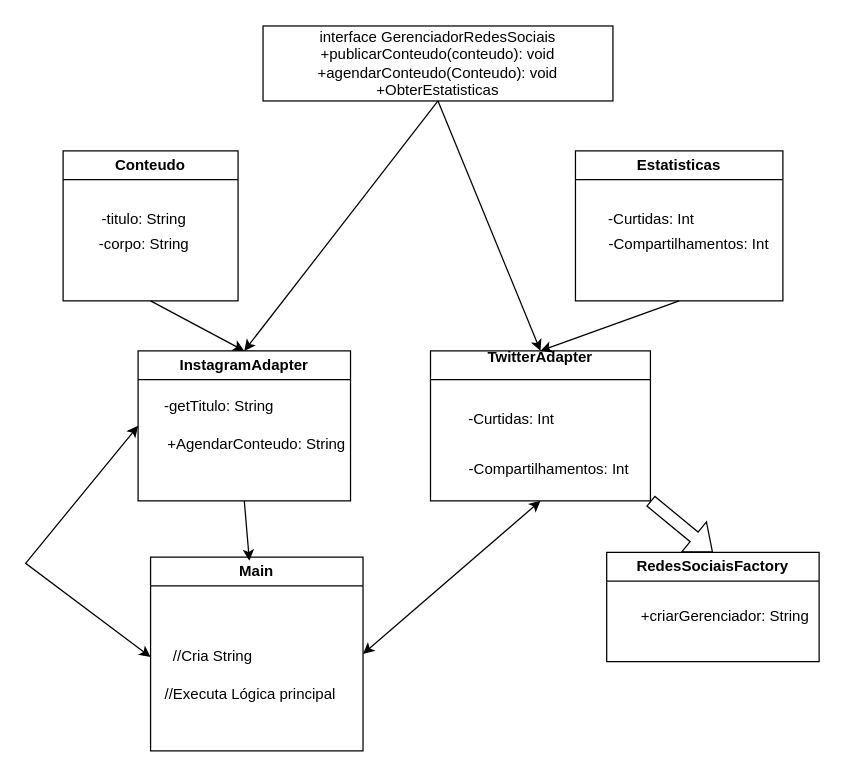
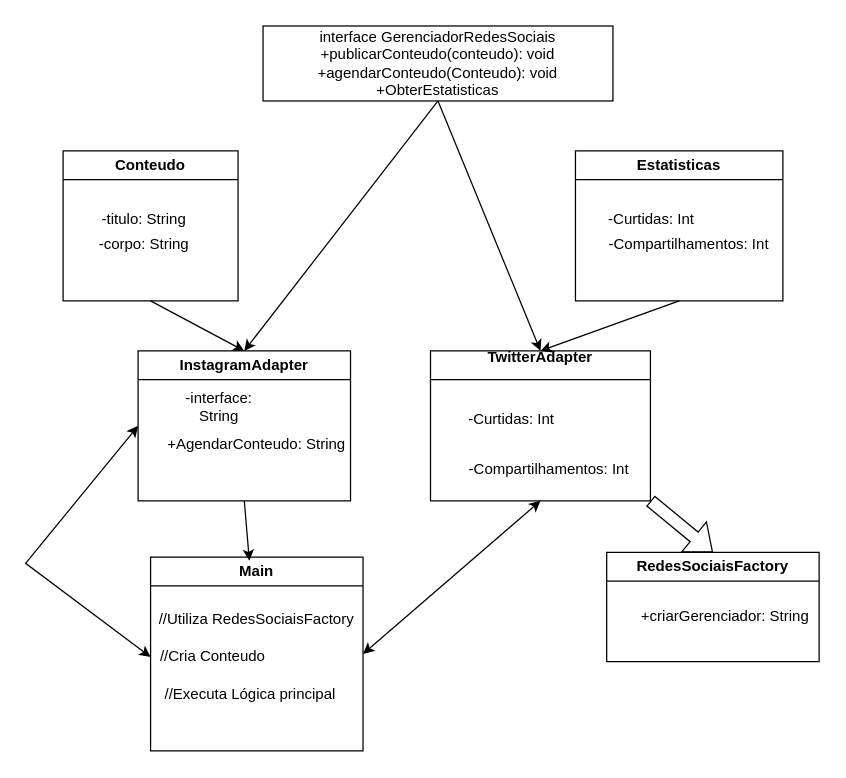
(219, 407) -> (219, 407)
none -> (257, 619)
(213, 657) -> (213, 657)
